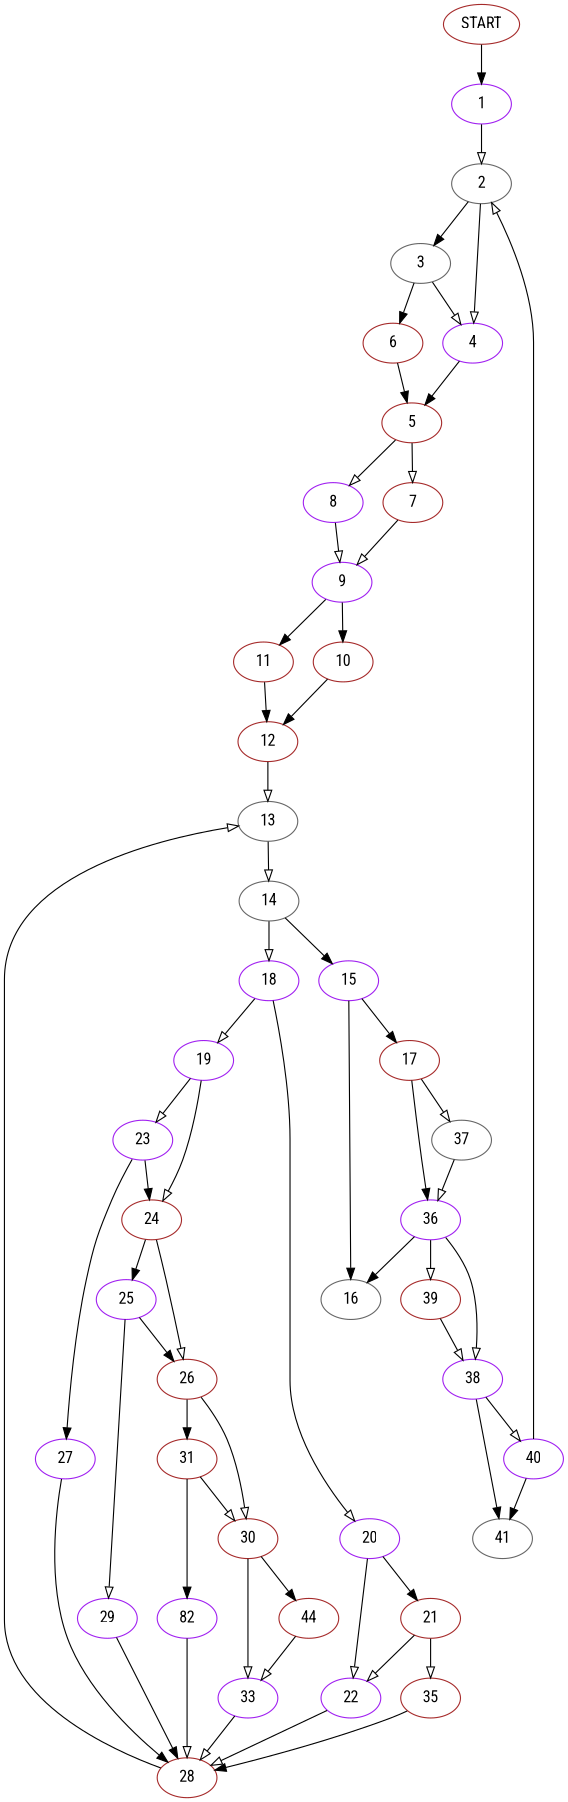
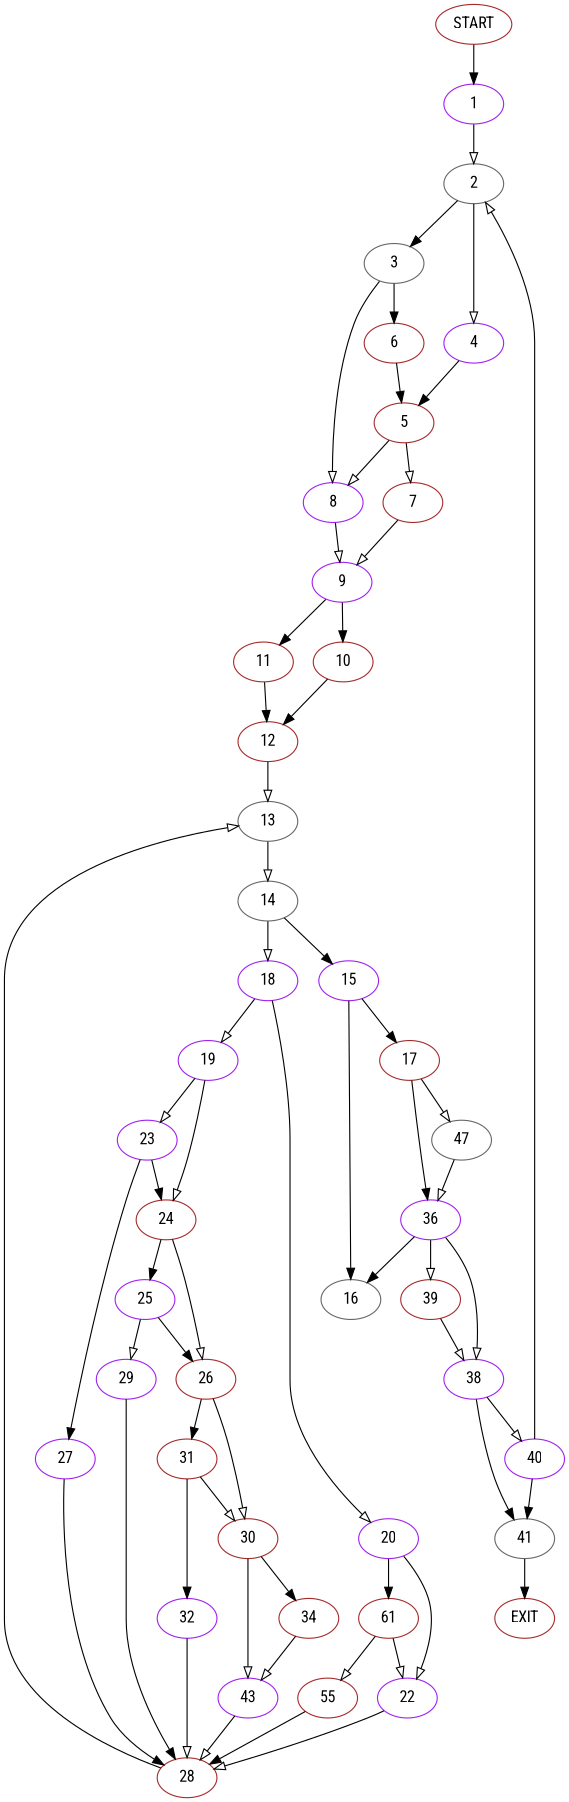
(443, 299) -> (341, 372)
(462, 1140) -> (462, 1140)
(187, 1618) -> (187, 1618)
(309, 1618) -> (309, 1618)
(431, 1618) -> (389, 1618)
none -> (525, 1618)
(248, 1698) -> (248, 1698)
(431, 1698) -> (328, 1698)
